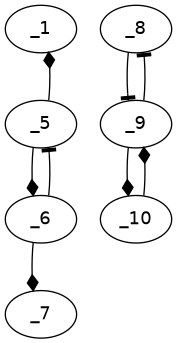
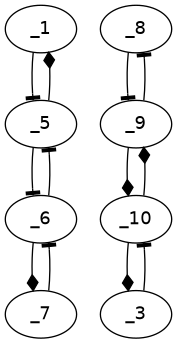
none -> (32, 73)
(32, 168) -> (32, 168)
none -> (50, 270)
none -> (136, 314)
